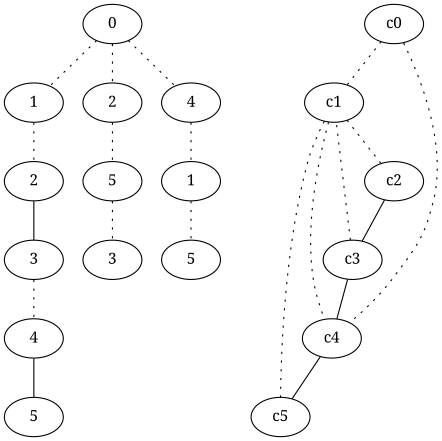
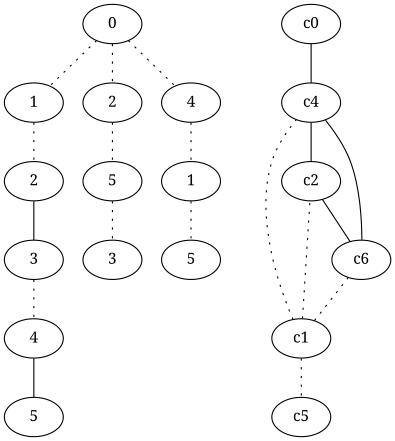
(364, 63) -> none
(434, 194) -> (311, 63)
(353, 260) -> (361, 260)
(306, 378) -> (311, 142)
